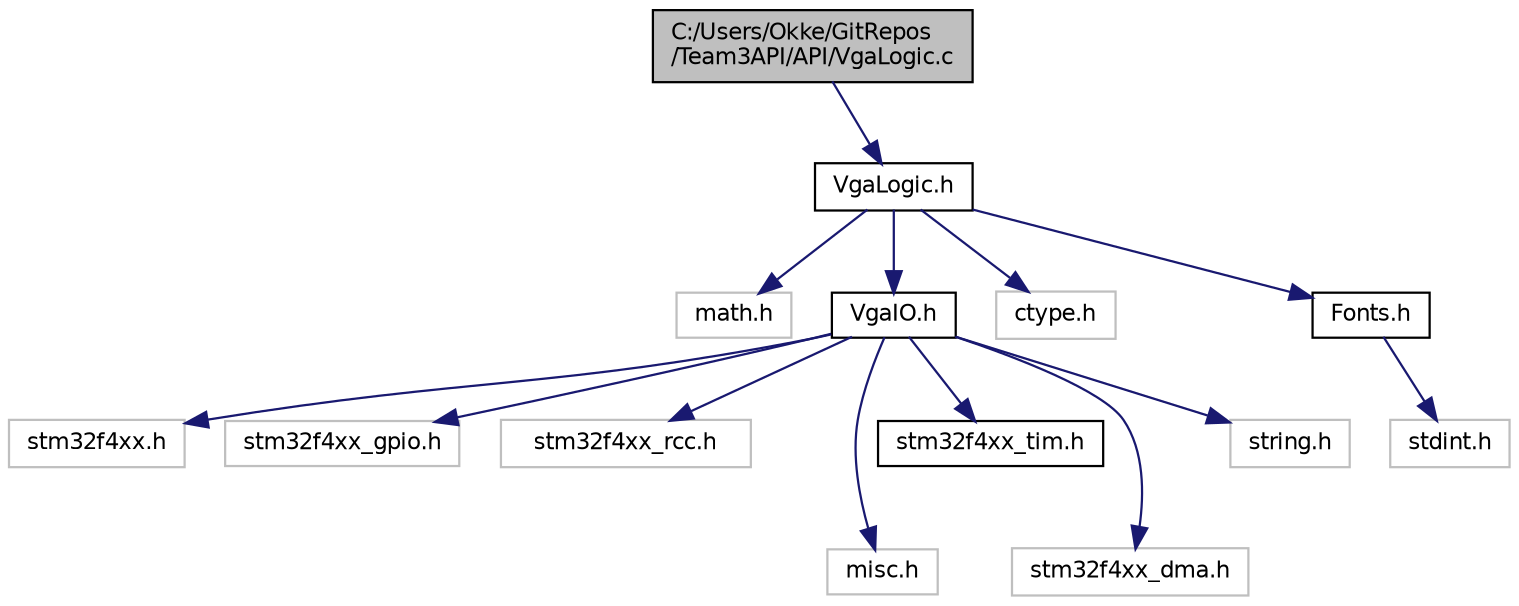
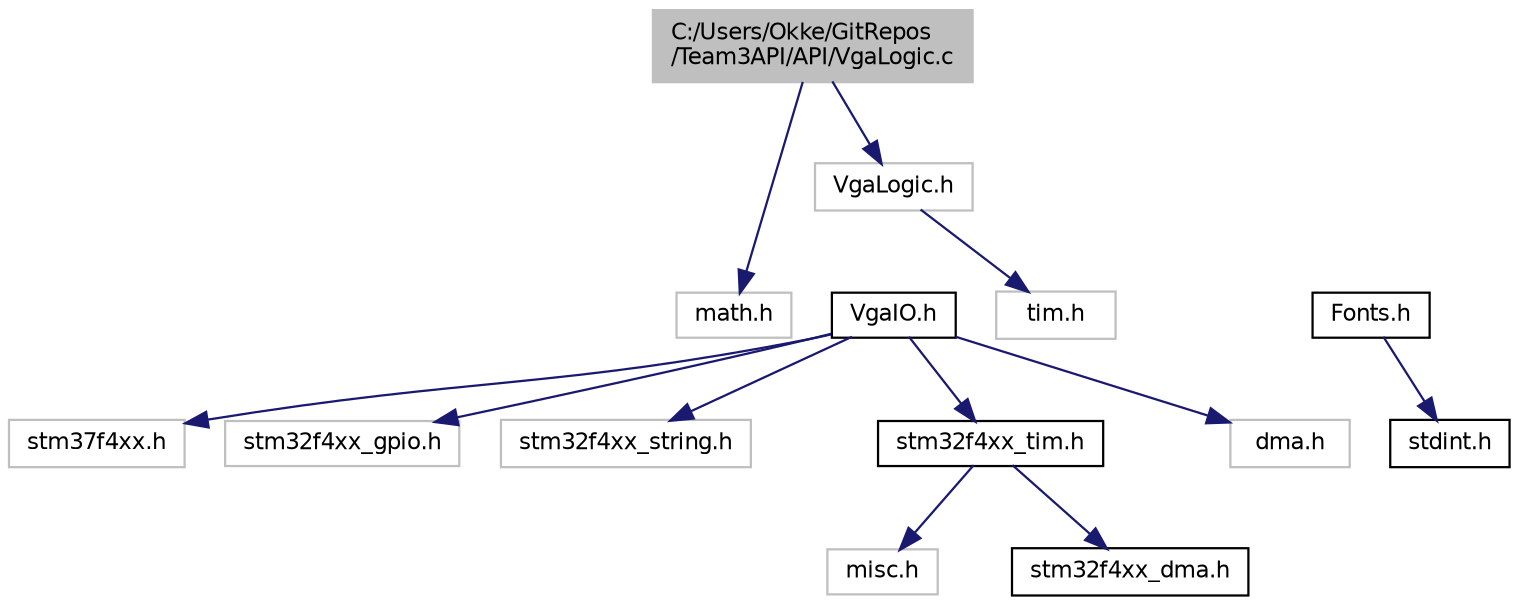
(813, 46) -> (813, 46)
(894, 187) -> (894, 187)
(894, 240) -> none
(822, 245) -> (775, 177)
(1132, 251) -> none
(1056, 315) -> (1056, 315)
(1093, 395) -> (1051, 500)
(856, 431) -> (944, 499)
(97, 444) -> (97, 444)
(626, 444) -> (626, 444)
(1290, 444) -> (1290, 444)
(1450, 444) -> (1450, 444)
(1130, 572) -> (1130, 572)
